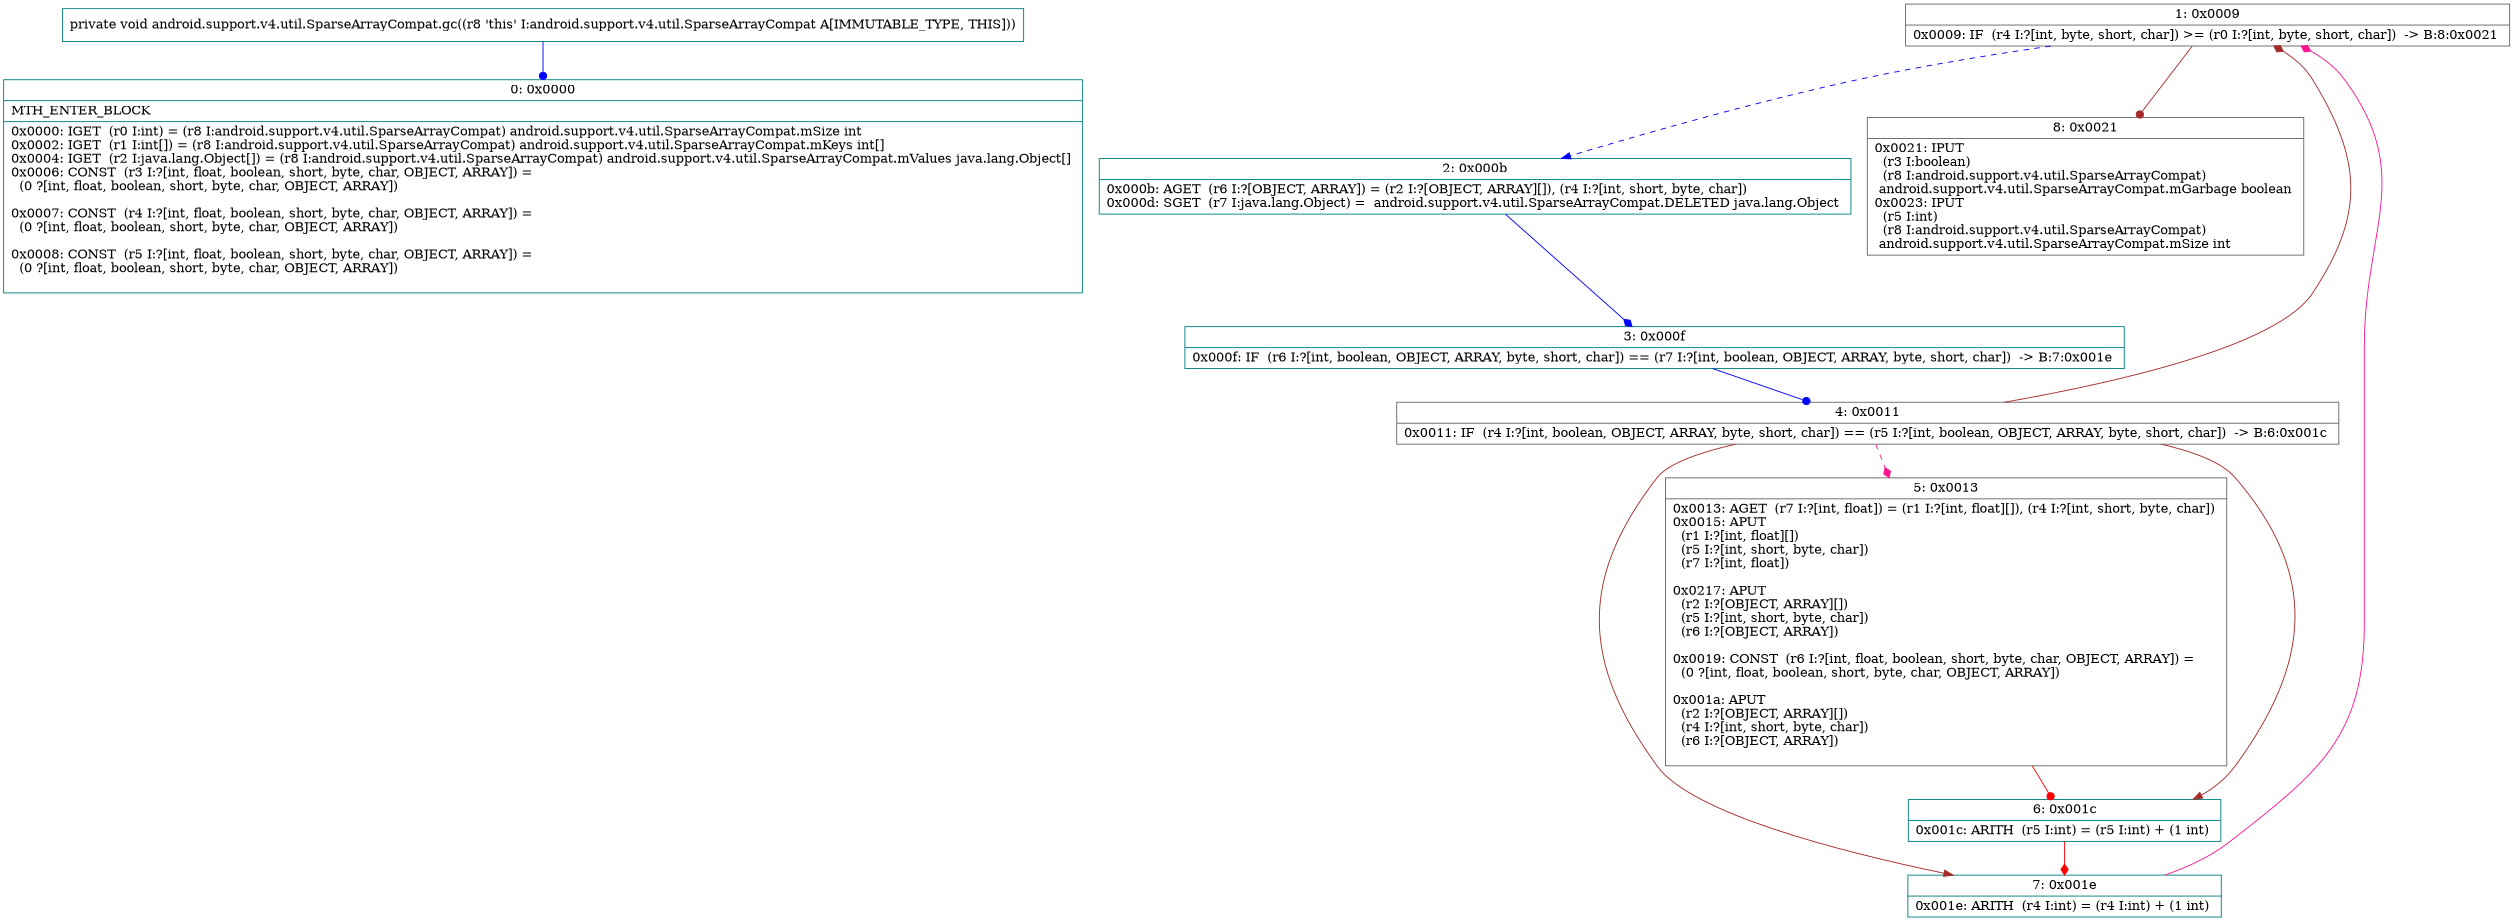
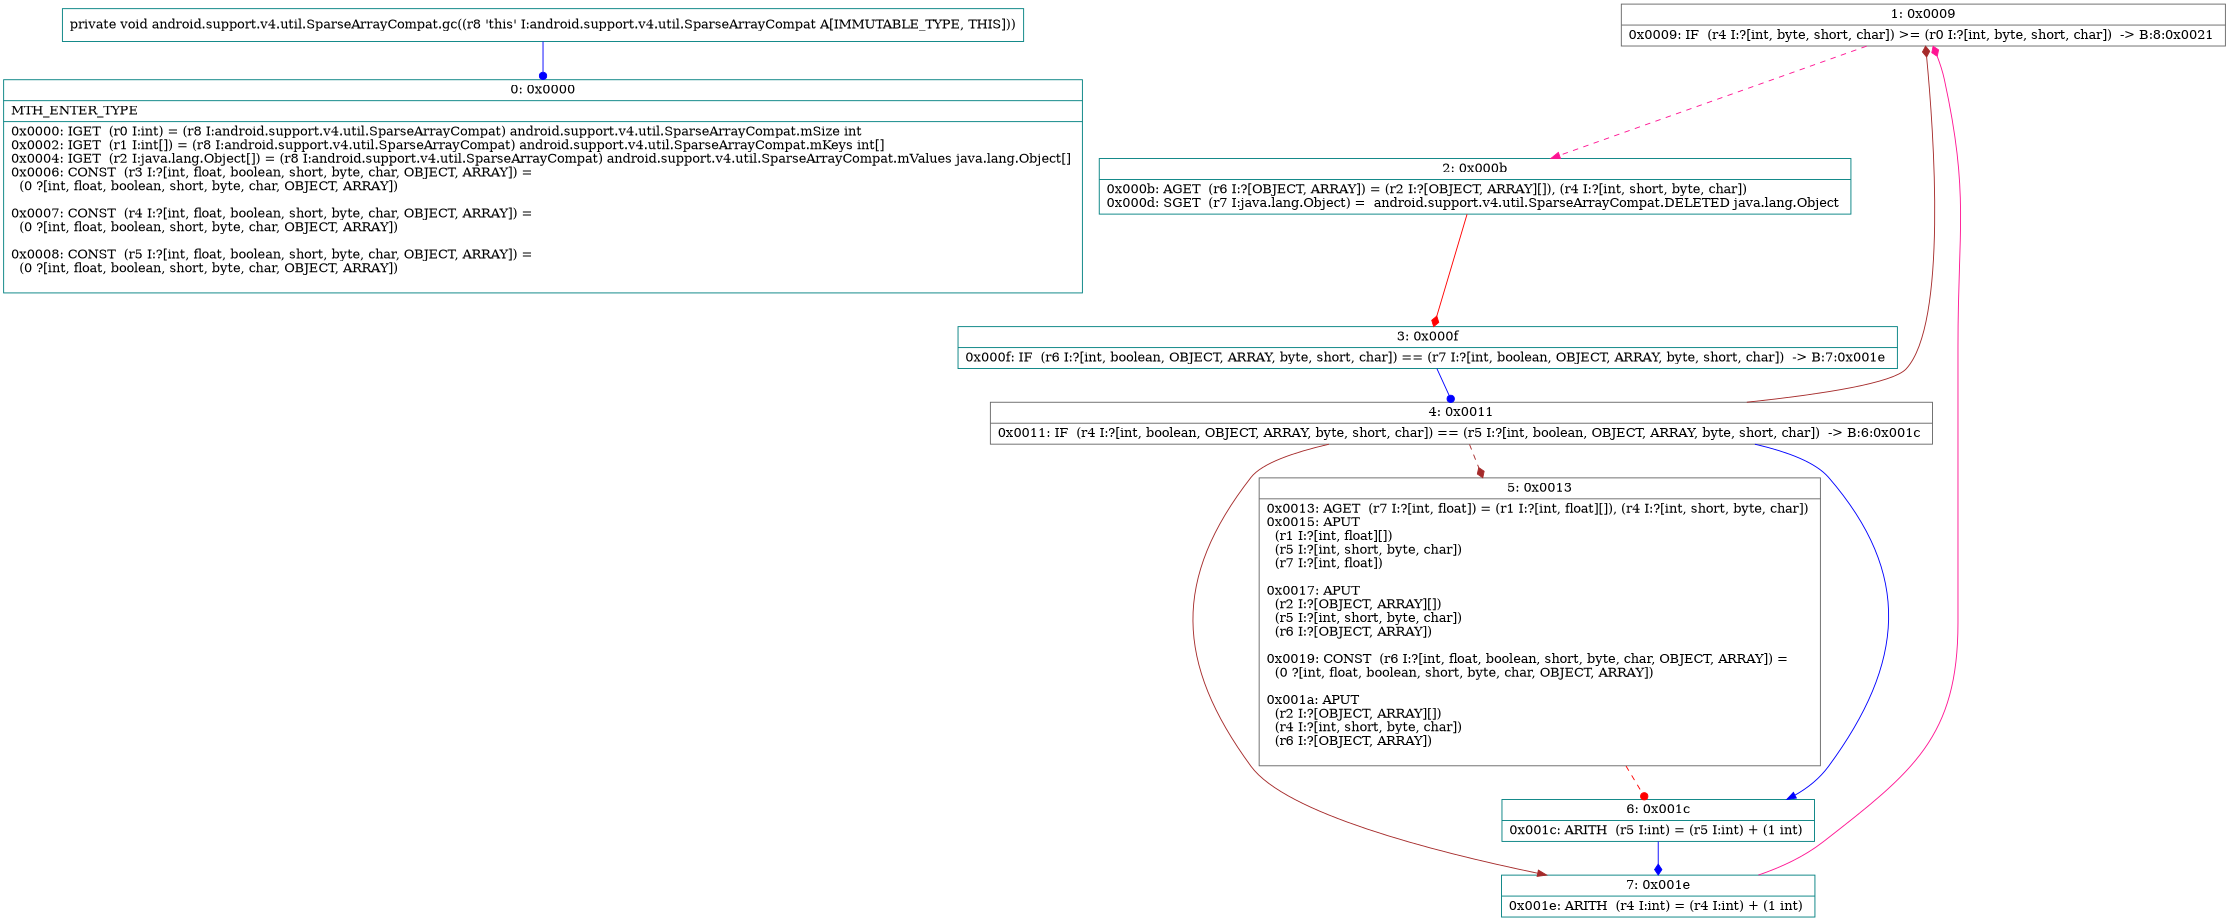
(1808, 91) -> (1713, 101)
(81, 111) -> (75, 111)
(2086, 186) -> none
(1565, 267) -> (1452, 265)
(1880, 456) -> (1474, 456)
(1724, 591) -> (1317, 591)
(2293, 602) -> (1887, 602)
(2041, 780) -> (1634, 780)
(2065, 853) -> (1658, 853)
